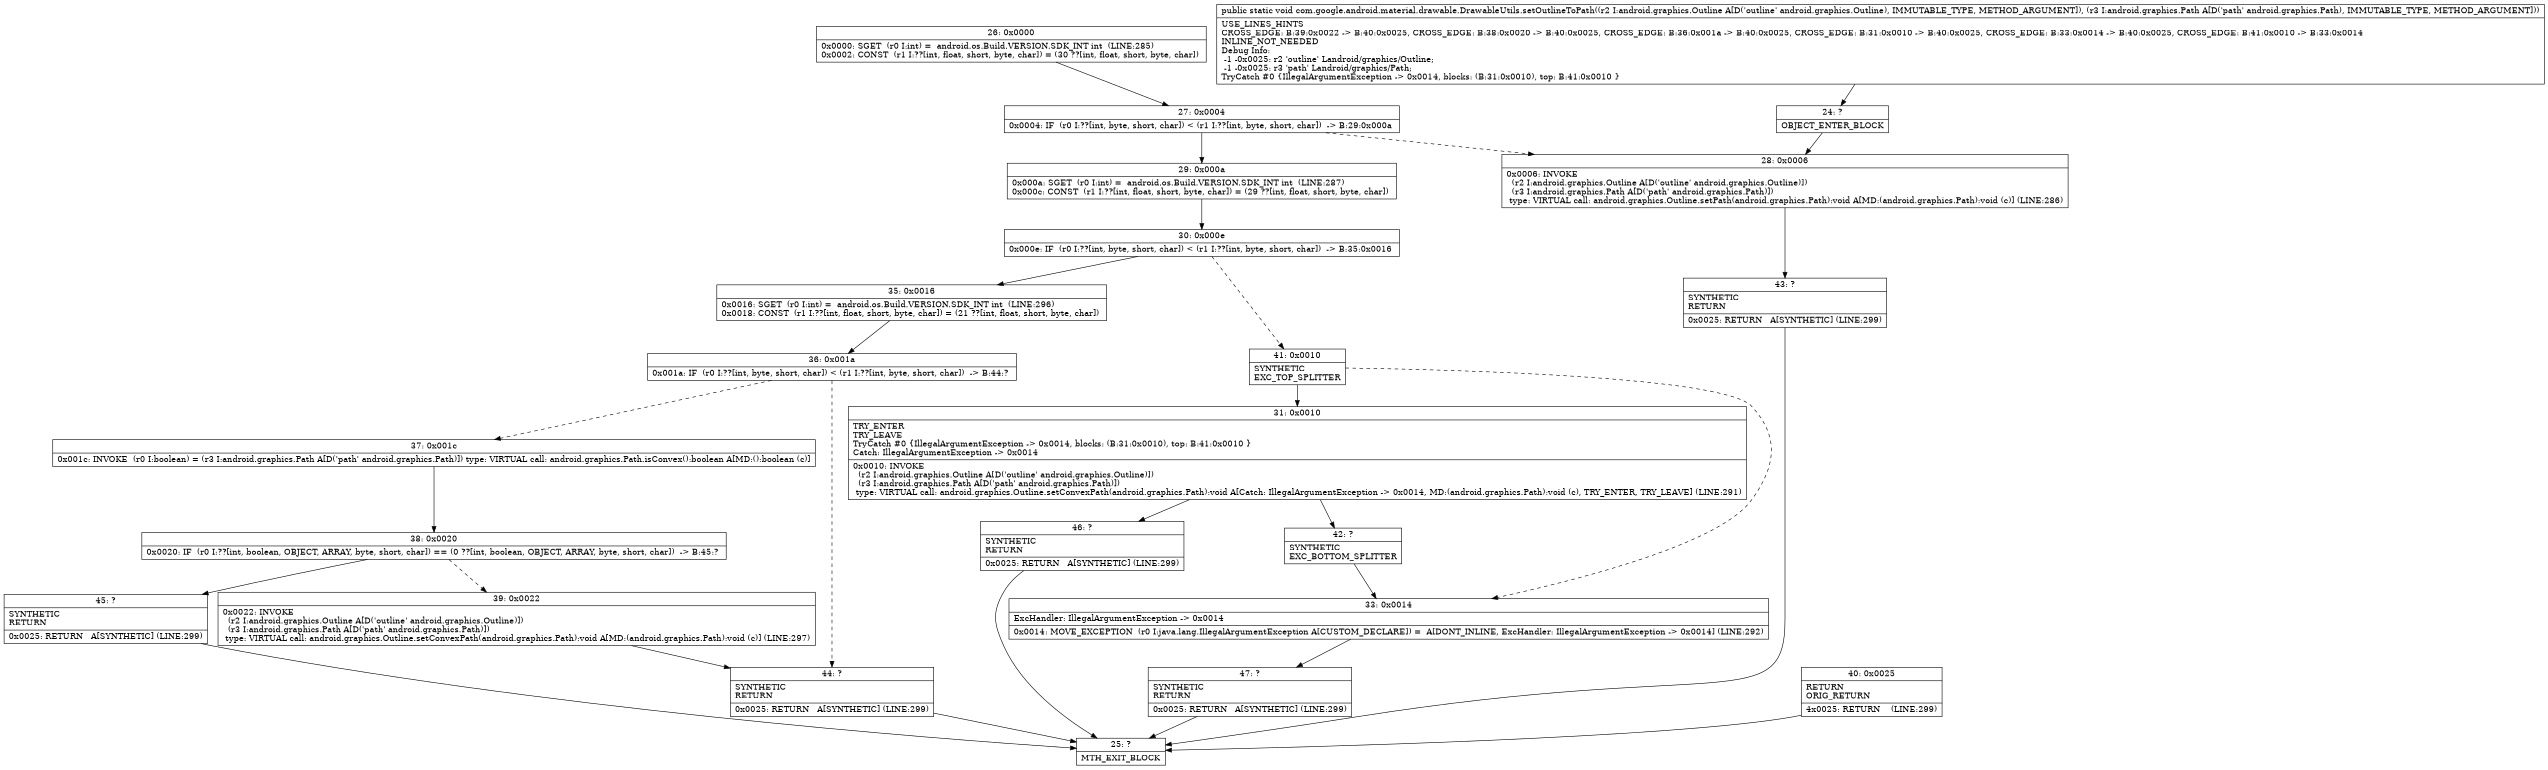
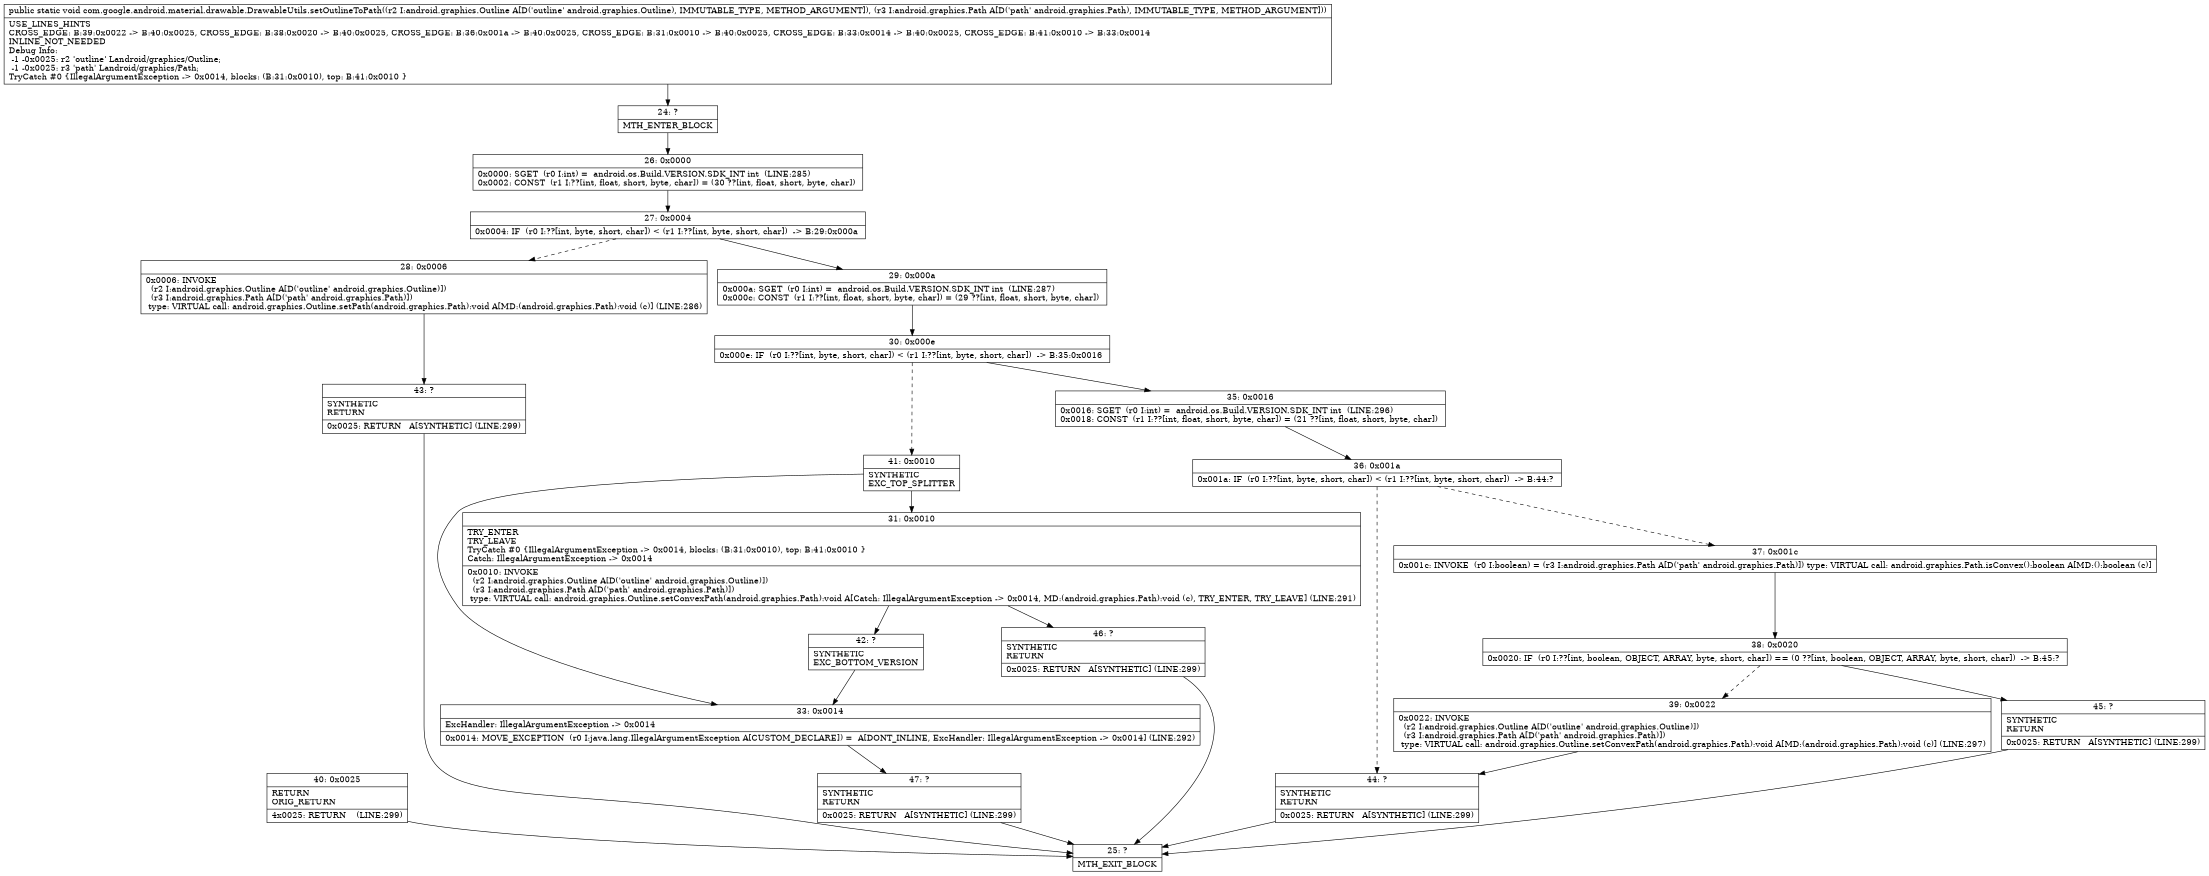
(1832, 126) -> (668, 126)
(1816, 141) -> (668, 141)
(1738, 399) -> (471, 505)
(1343, 557) -> (866, 663)
